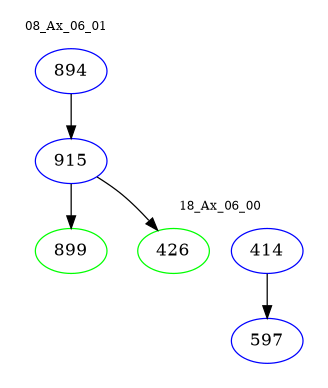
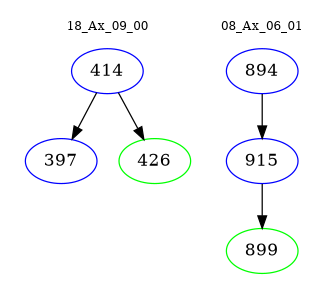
(136, 207) -> (128, 111)
(220, 207) -> (108, 27)
(267, 341) -> (61, 161)
